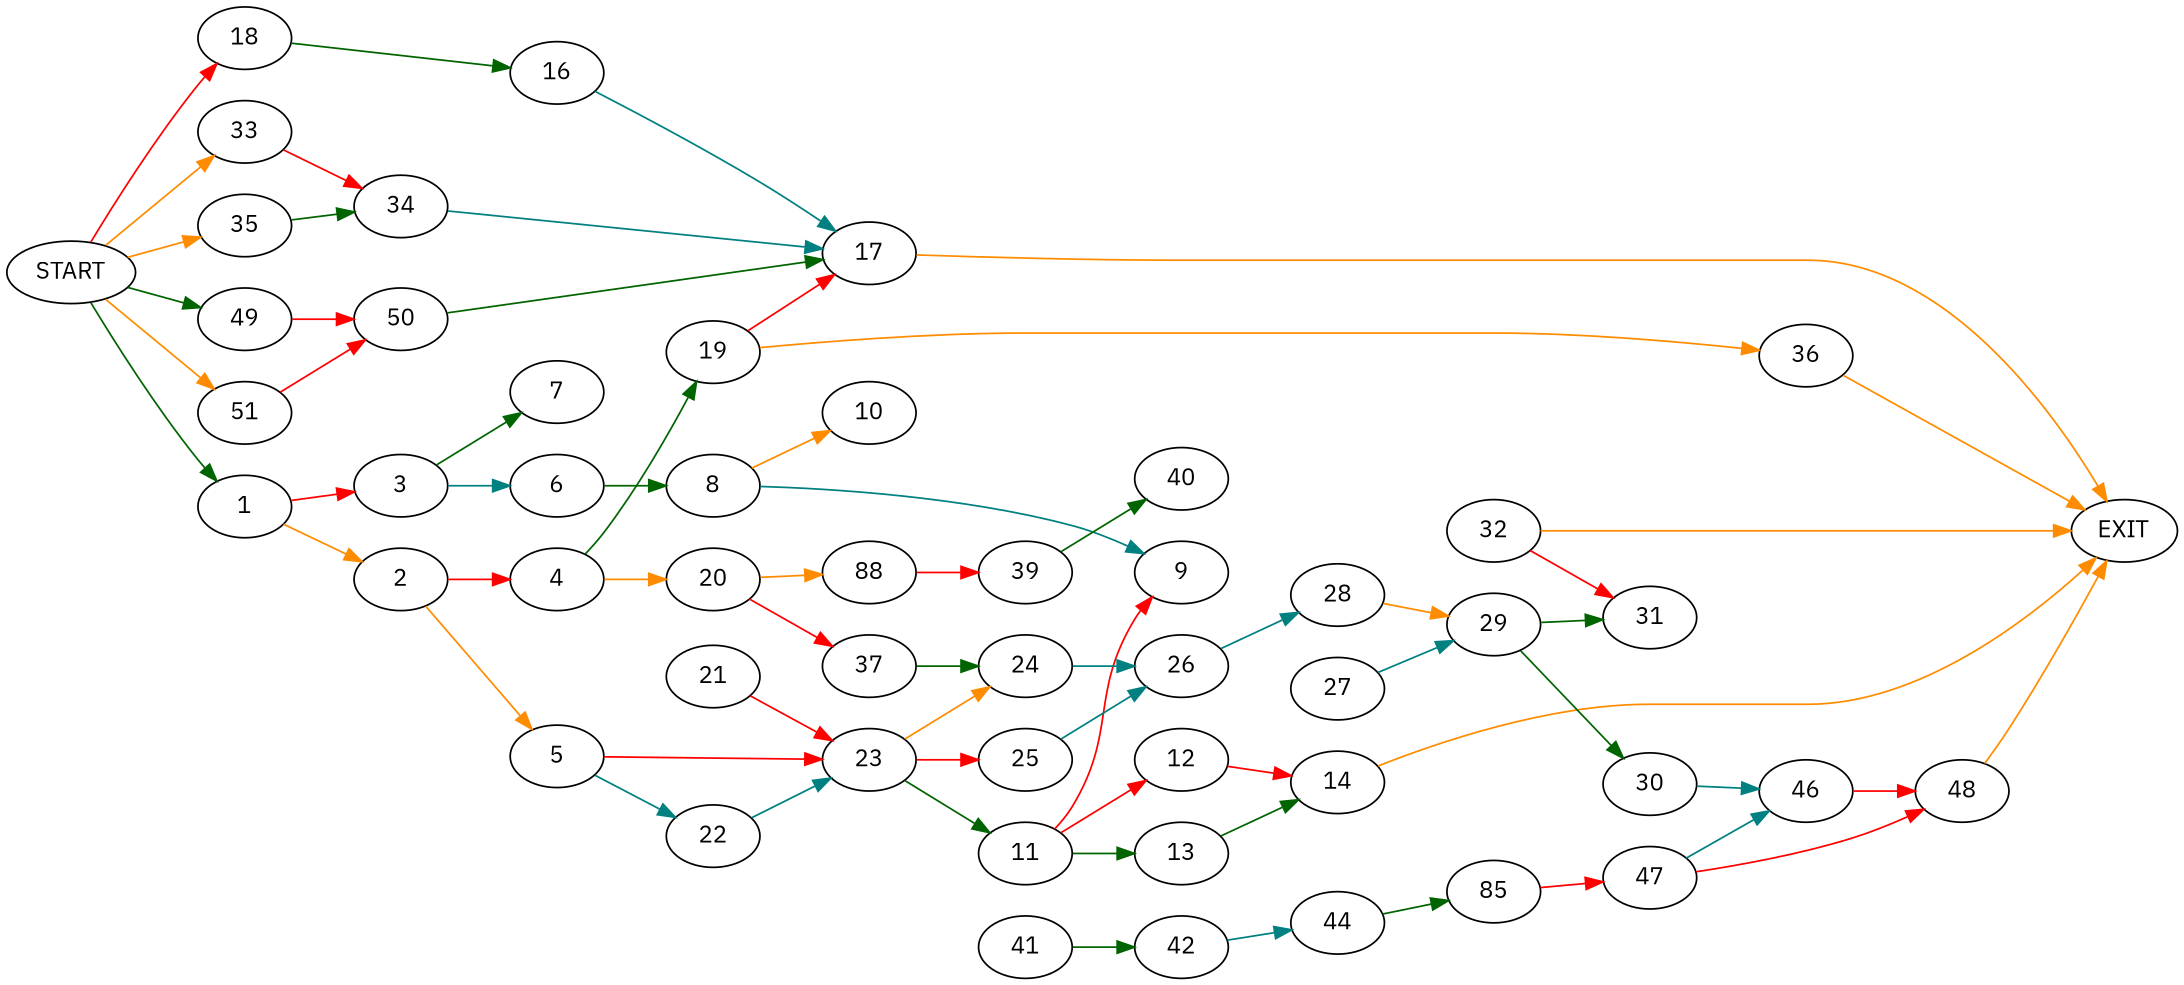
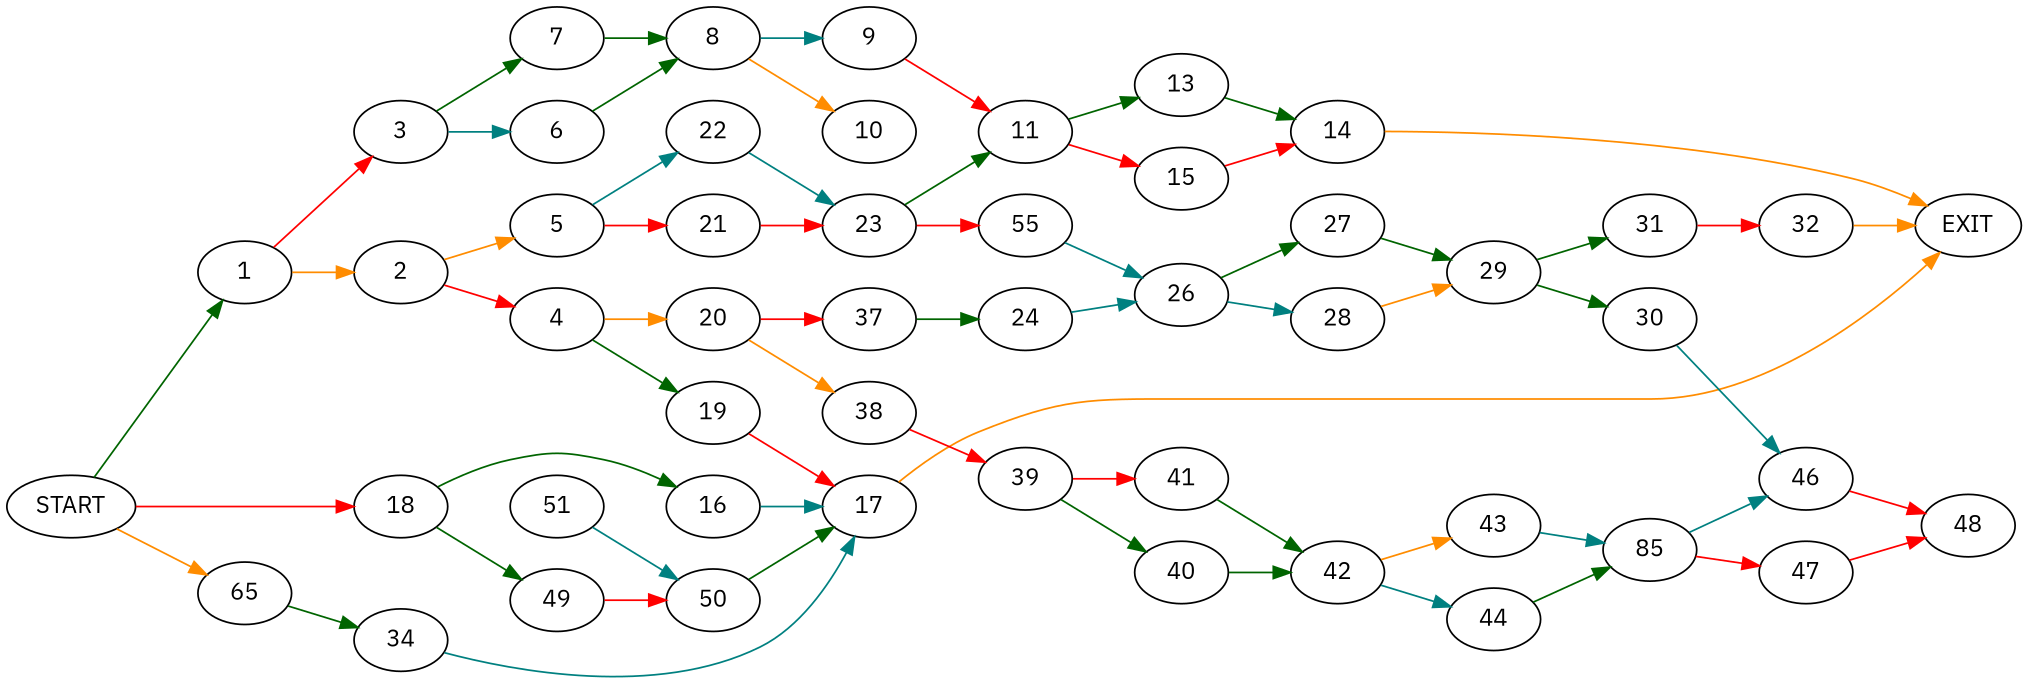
none -> (627, 38)
(245, 132) -> none
(245, 226) -> (245, 593)
none -> (1251, 264)
(156, 295) -> (471, 549)
(153, 339) -> none
(1806, 356) -> none
(315, 371) -> (628, 549)
none -> (1095, 479)
none -> (1494, 526)
(1564, 570) -> (1719, 226)
(869, 572) -> (869, 413)
none -> (1251, 572)
(1407, 660) -> (1407, 246)
(2044, 672) -> none
(940, 718) -> none
(1101, 728) -> (940, 80)
(705, 758) -> (627, 226)
(1025, 760) -> (1025, 226)
(1182, 760) -> (1182, 179)
(1720, 839) -> (1720, 518)
